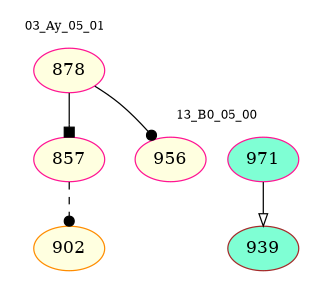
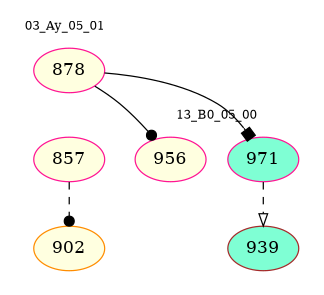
(69, 109) -> (180, 87)
(263, 198) -> (263, 198)
